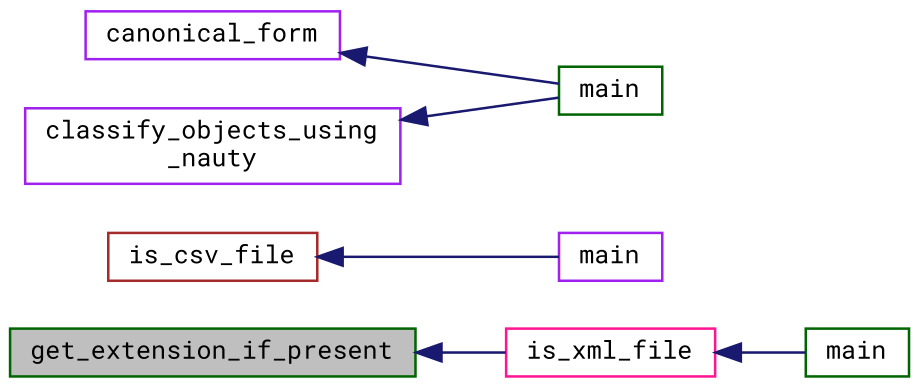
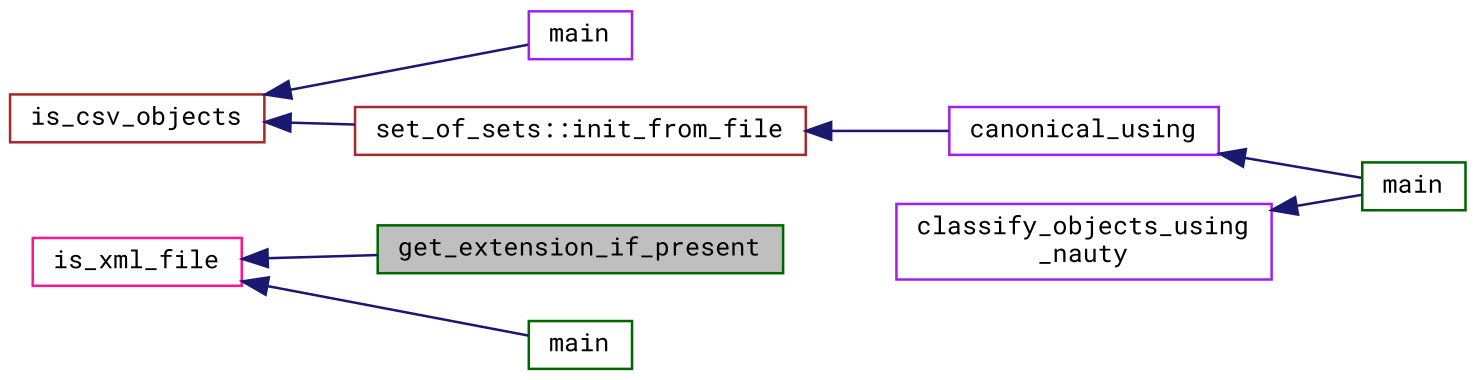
(213, 35) -> (1084, 131)
none -> (580, 131)
(213, 257) -> (137, 118)
(474, 353) -> (323, 257)
